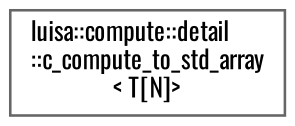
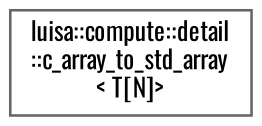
(148, 63) -> (131, 63)
